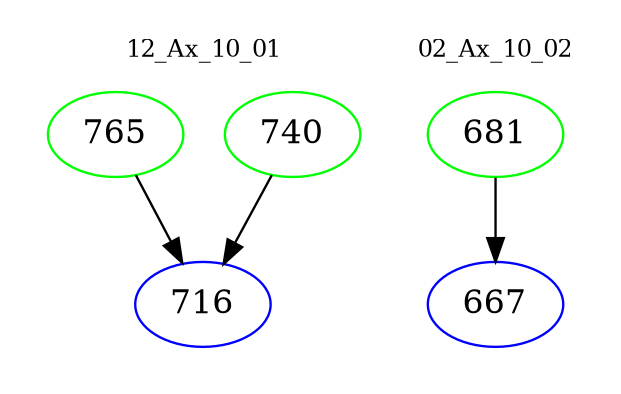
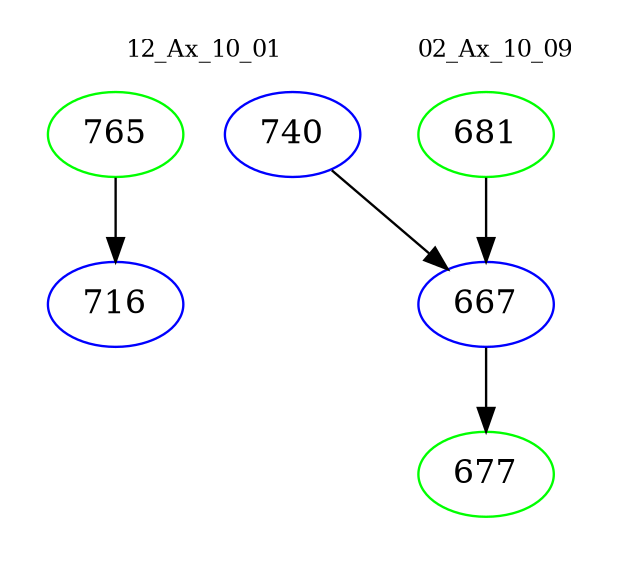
(496, 51) -> (496, 51)
(293, 135) -> (293, 135)
(254, 209) -> (363, 197)
none -> (486, 474)
